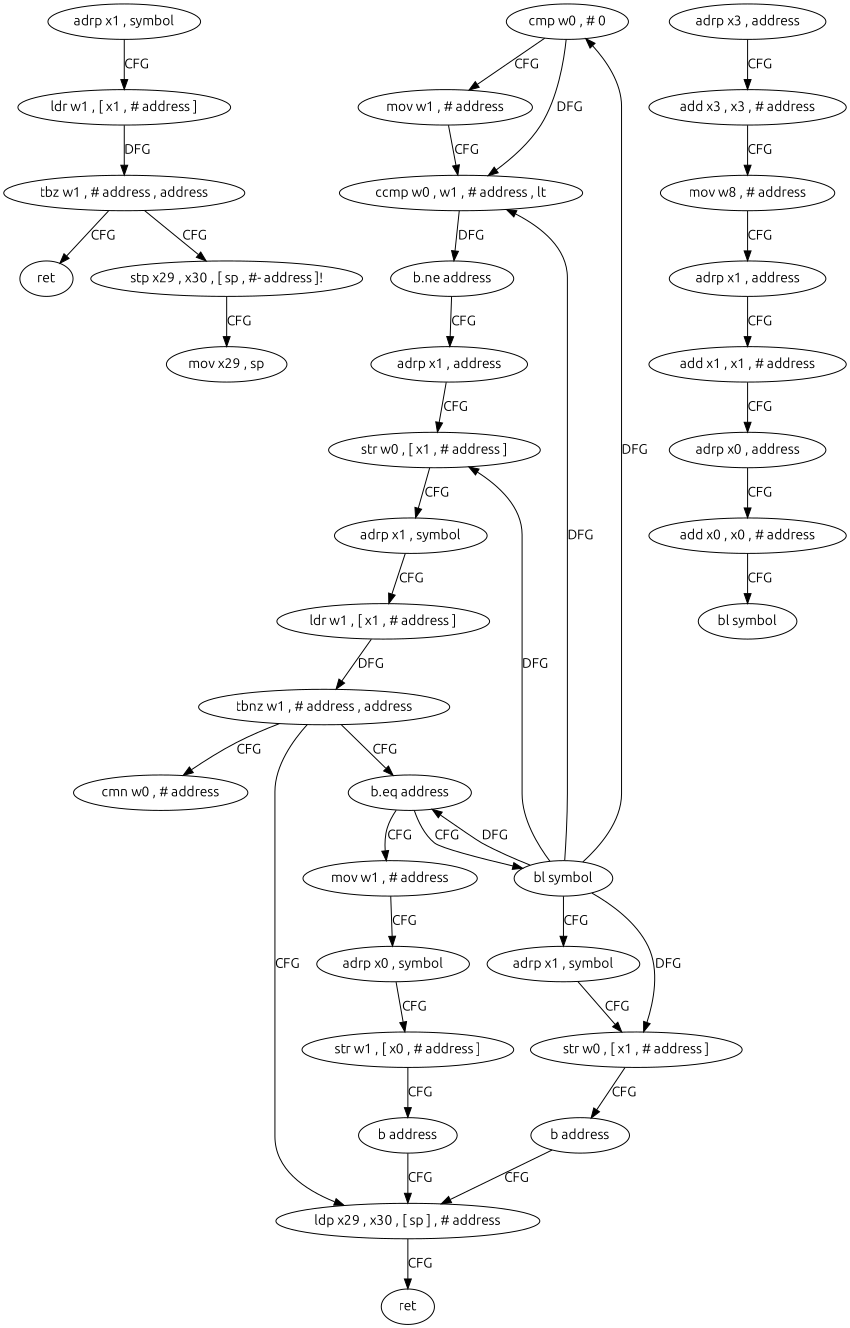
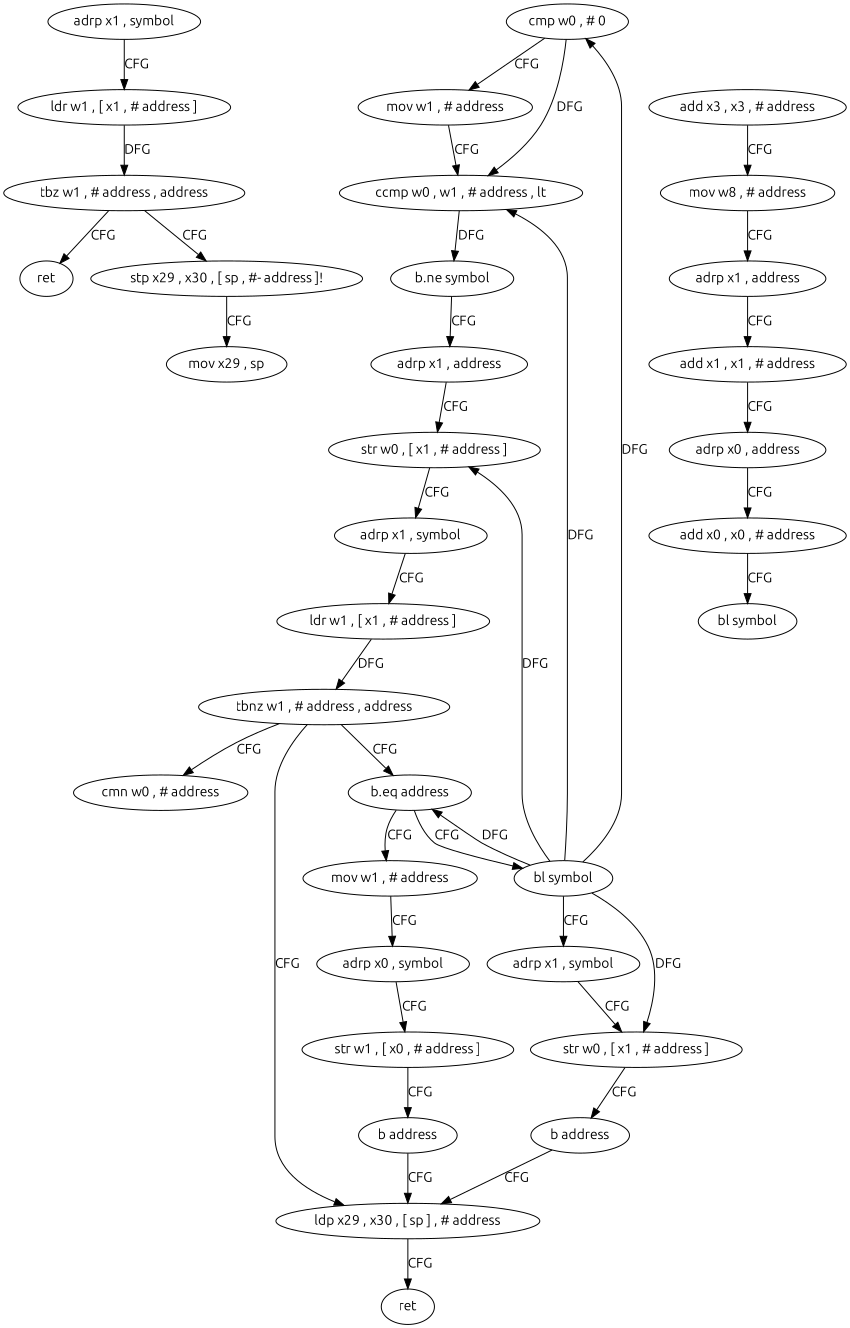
(748, 22) -> none
(452, 279) -> (452, 279)
